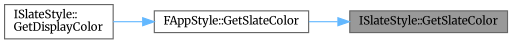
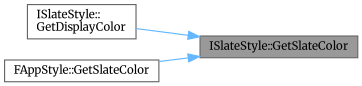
(128, 22) -> (162, 32)
